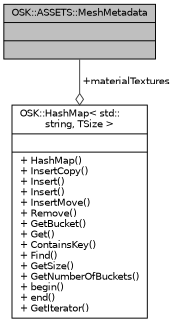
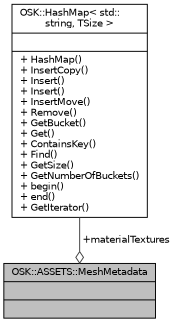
(80, 76) -> (80, 234)
